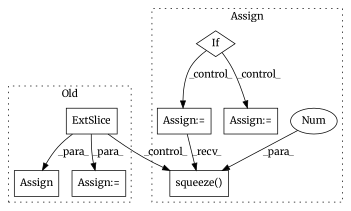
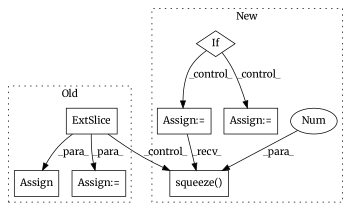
(247, 17) -> (247, 17)
